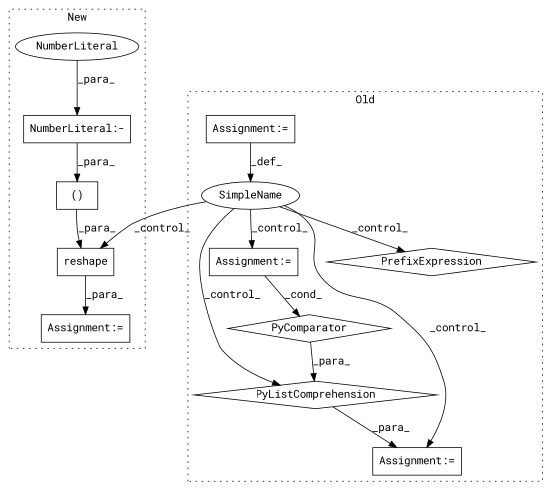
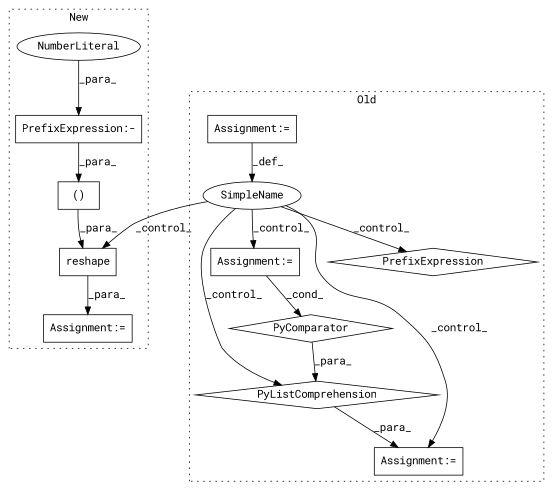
(77, 129) -> (79, 129)
